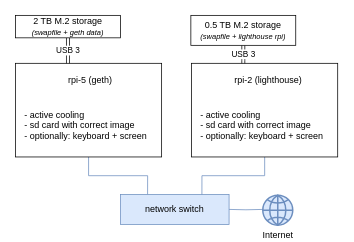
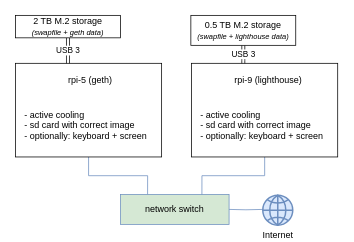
(243, 30) -> (243, 30)
(269, 81) -> (269, 81)
(175, 210) -> (175, 210)
